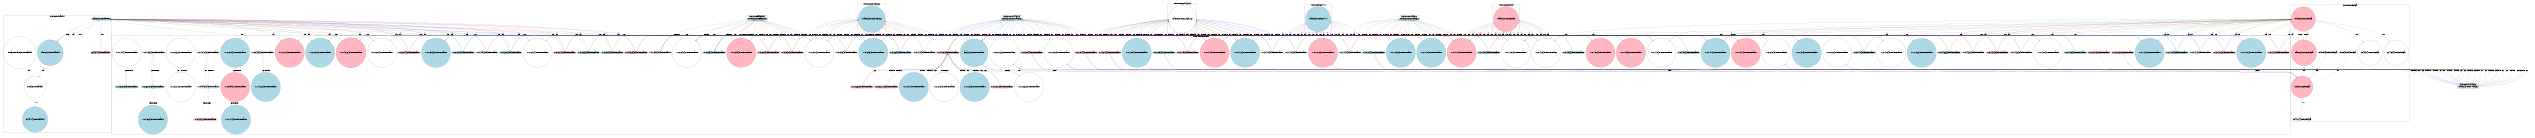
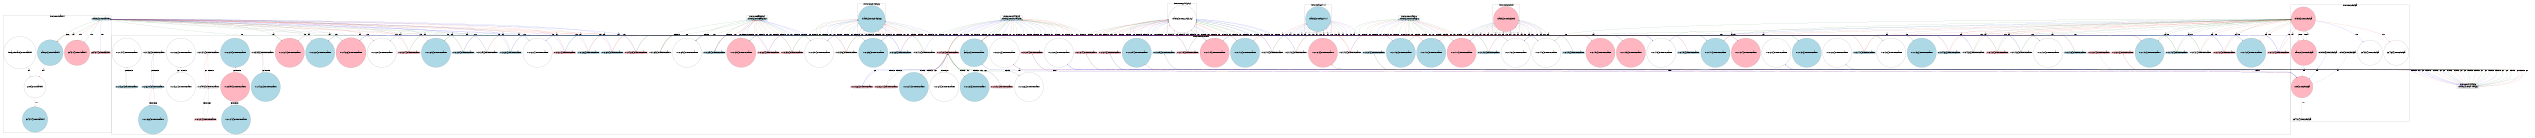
none -> (77, 53)
